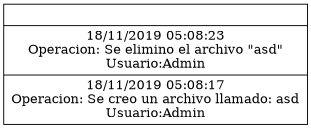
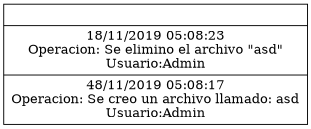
(156, 85) -> (156, 85)
